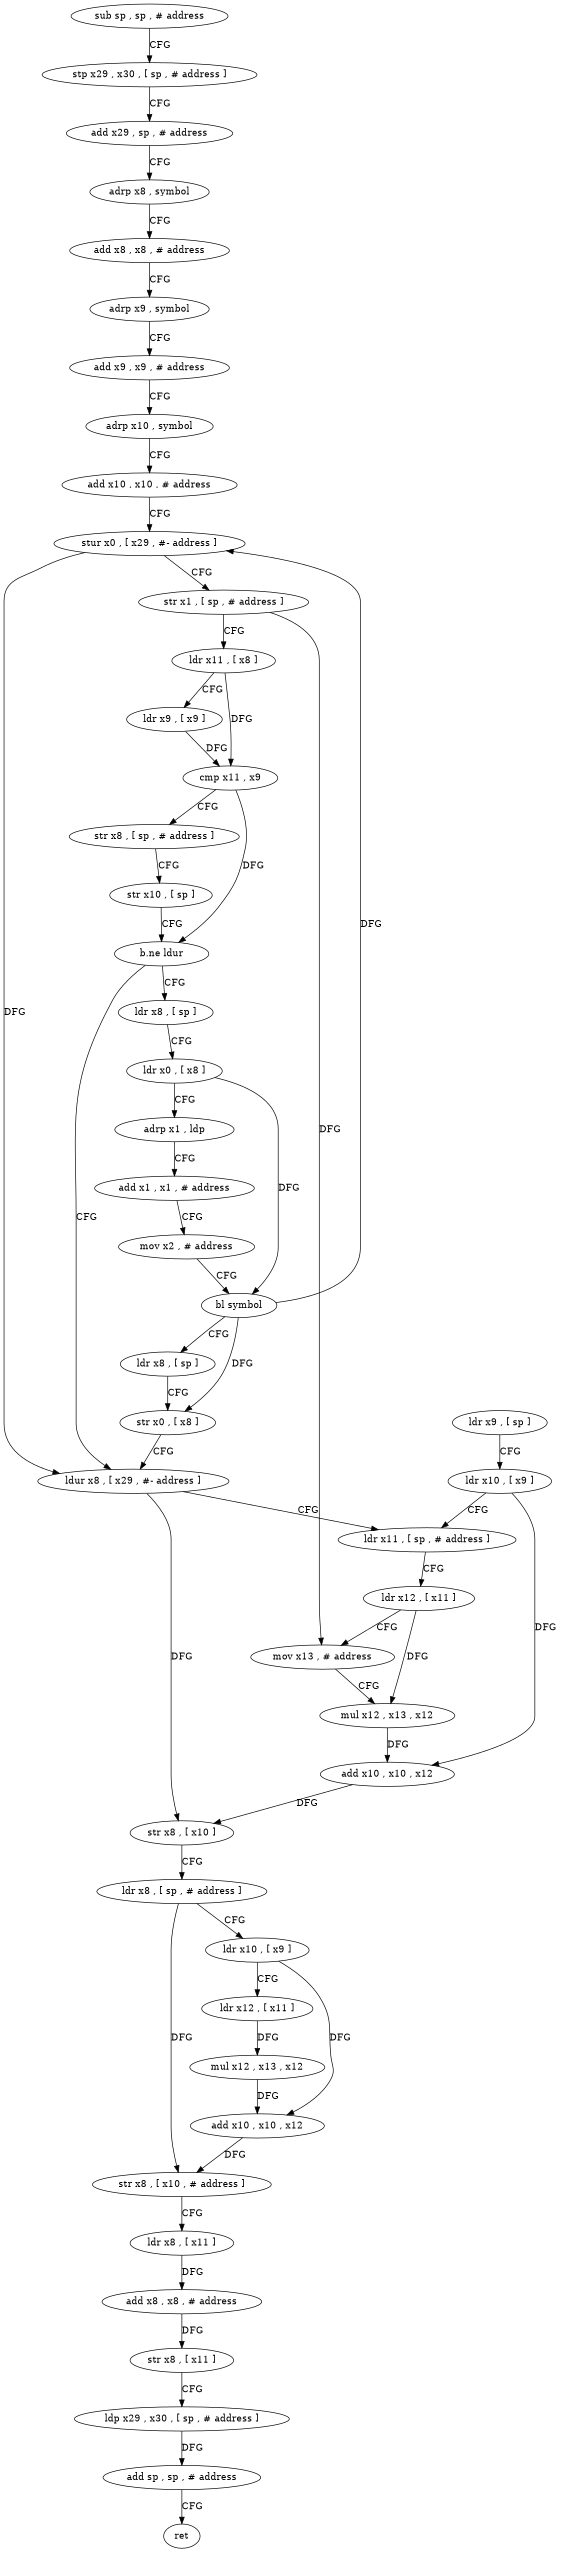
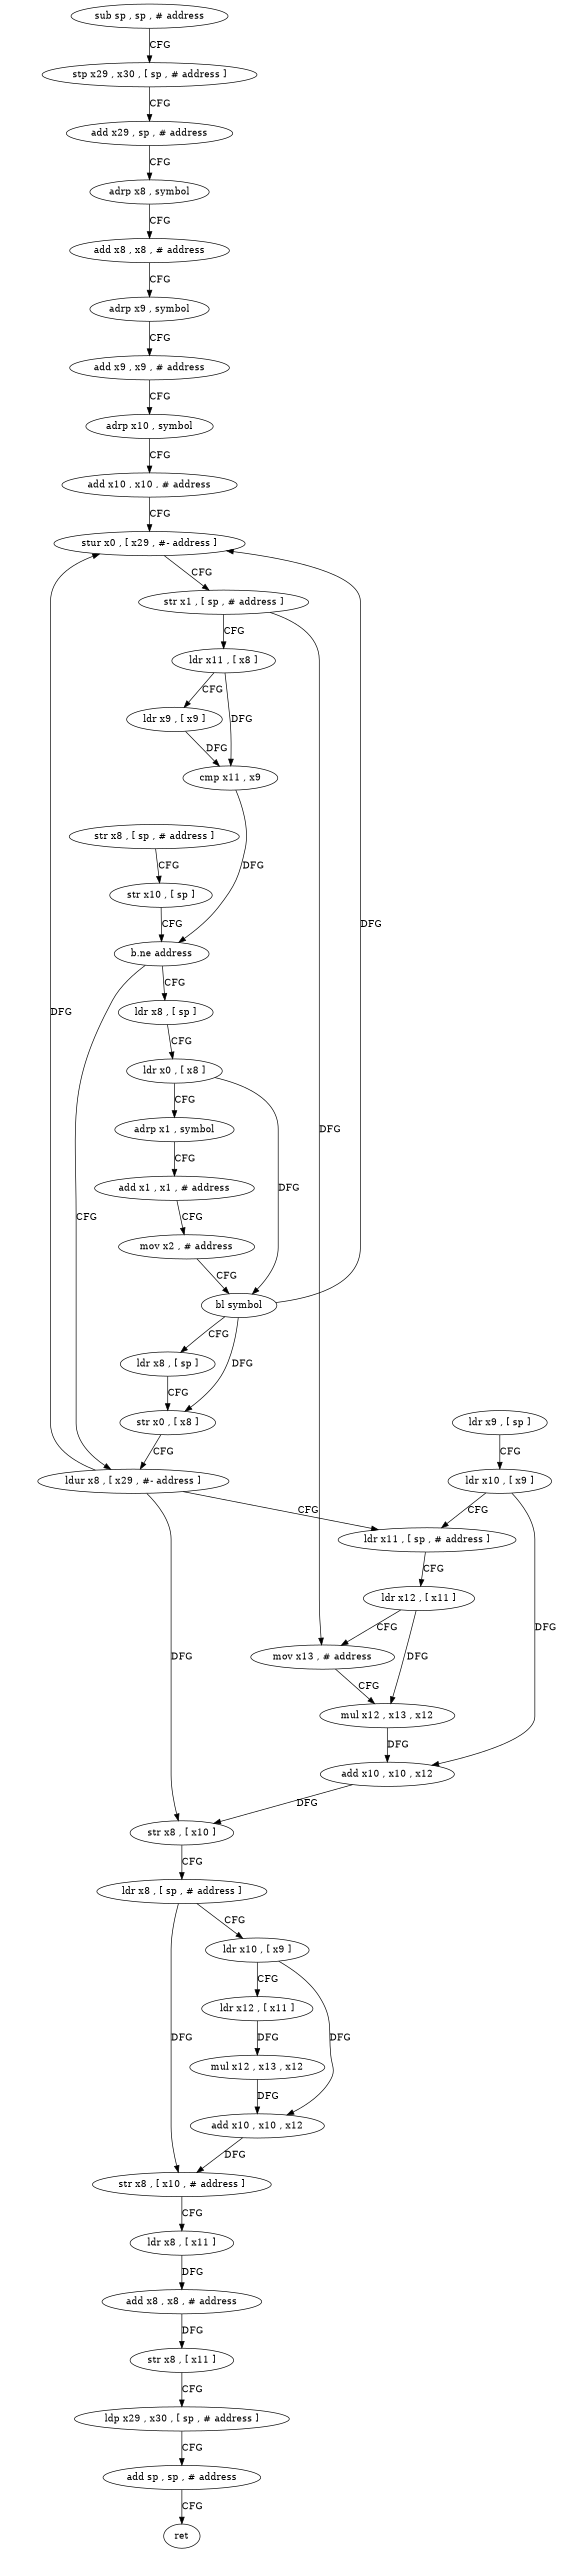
(195, 805) -> none
(162, 954) -> (162, 954)
(4, 999) -> (51, 1014)
(174, 1130) -> (174, 1130)
(193, 2448) -> (193, 2448)
